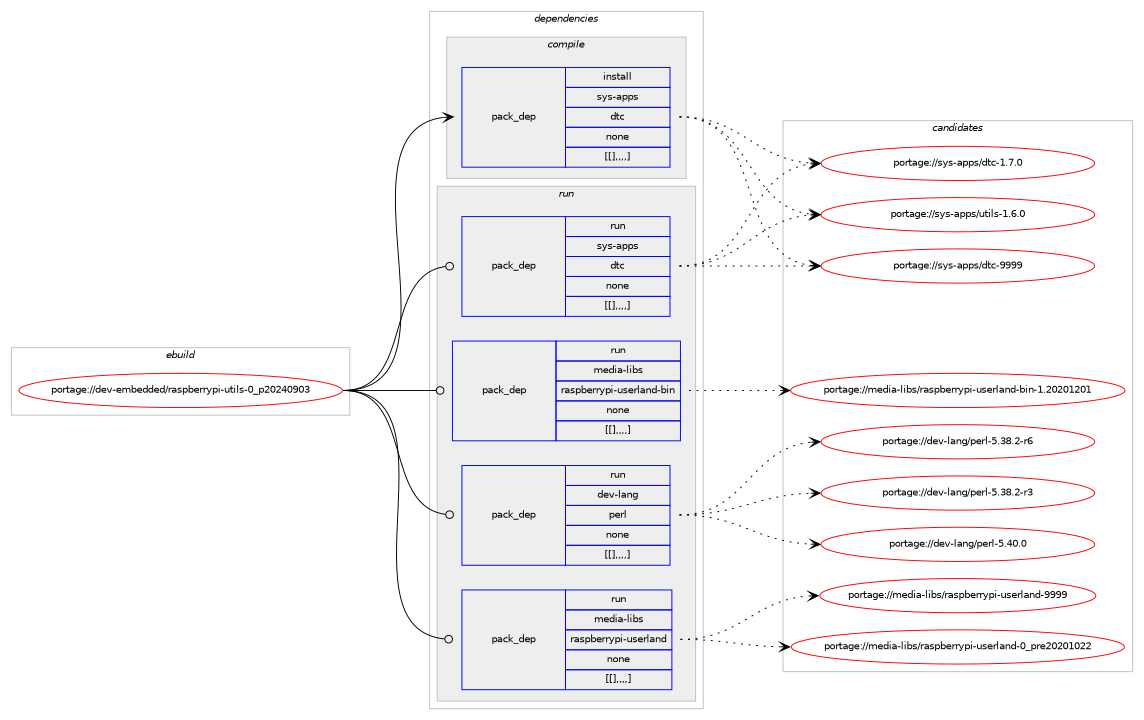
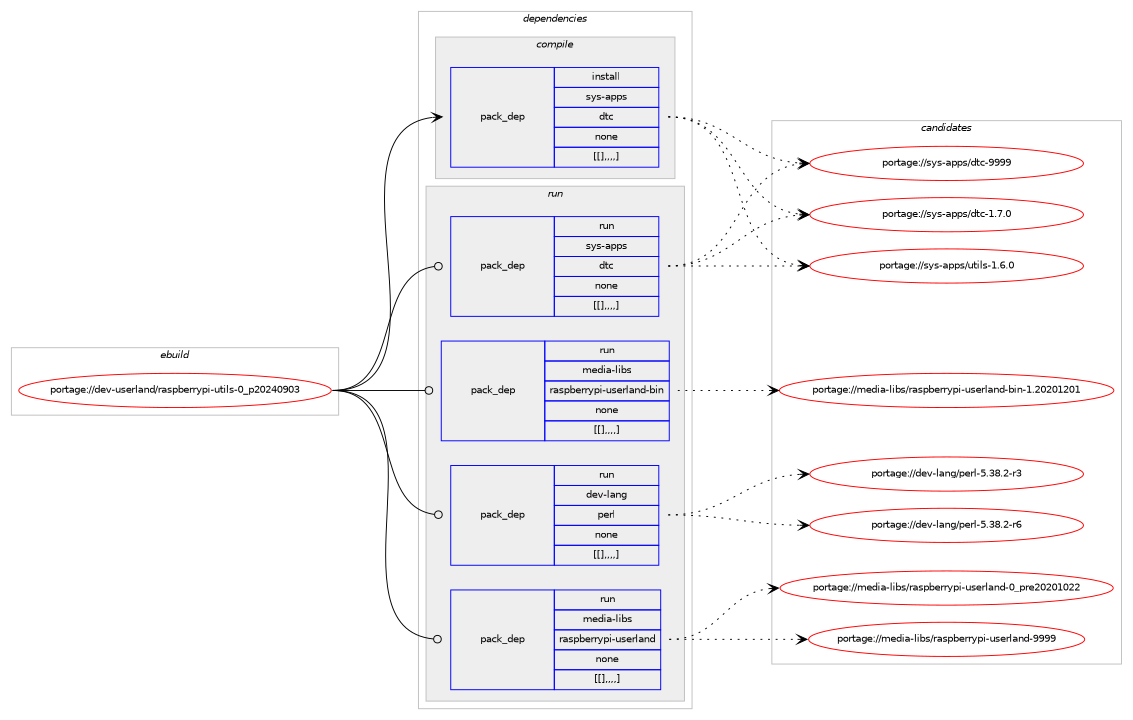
(181, 390) -> (175, 390)
(958, 544) -> none
